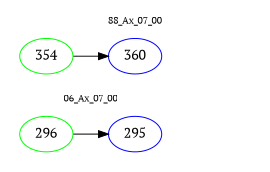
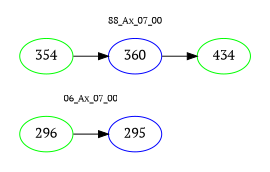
none -> (224, 56)
